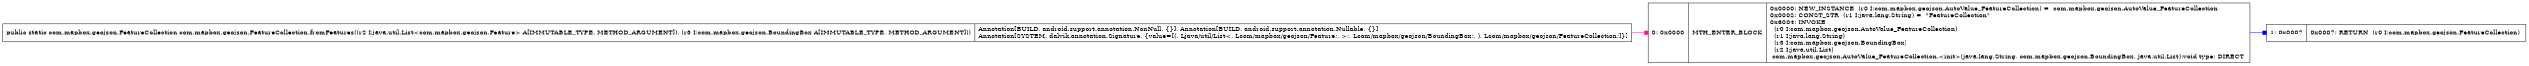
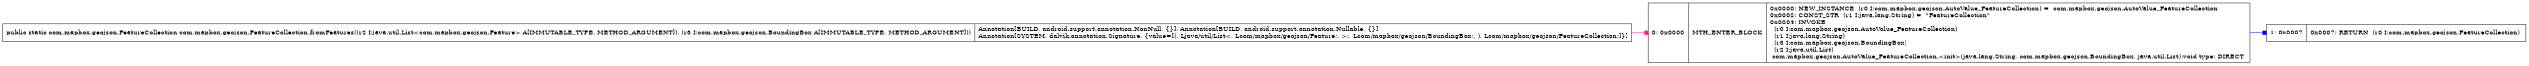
(1800, 22) -> (1800, 22)
